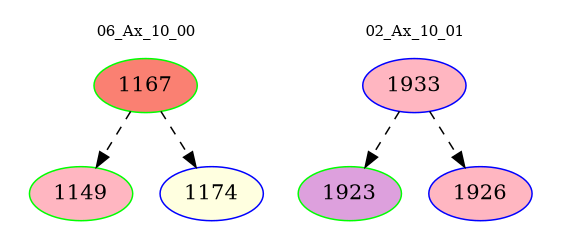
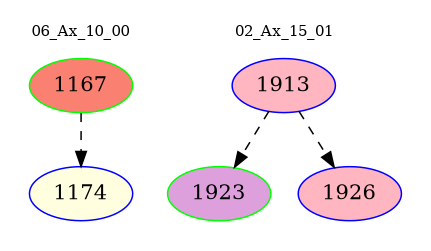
(415, 32) -> (285, 32)
(414, 86) -> (284, 86)
(81, 194) -> none
